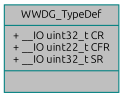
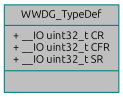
(62, 48) -> (62, 48)
